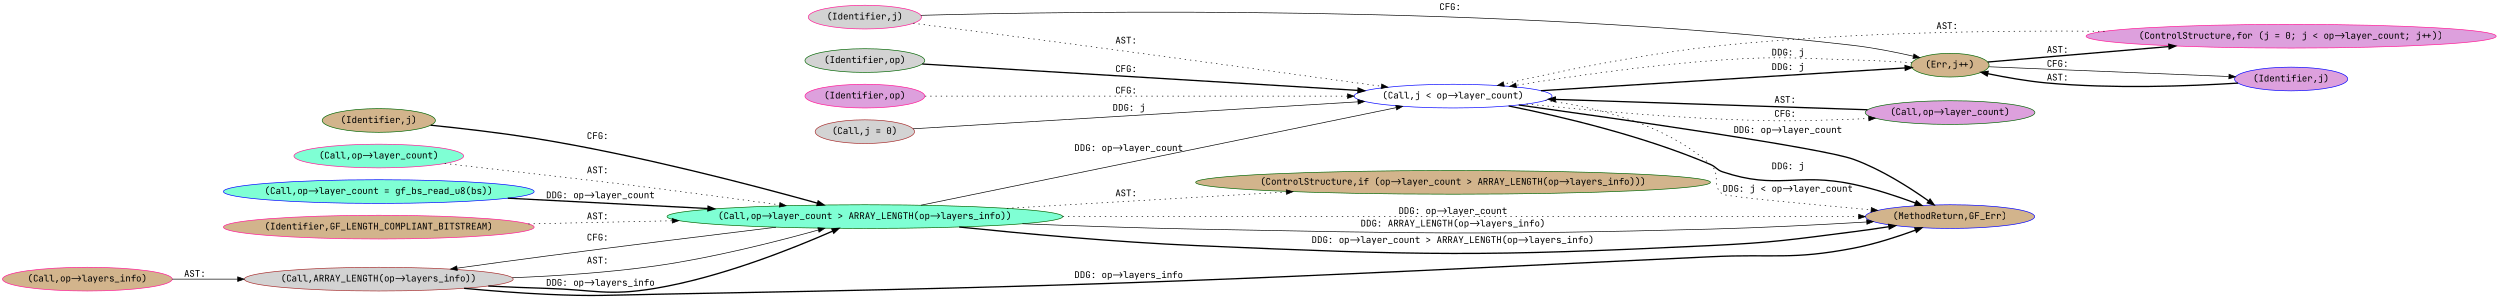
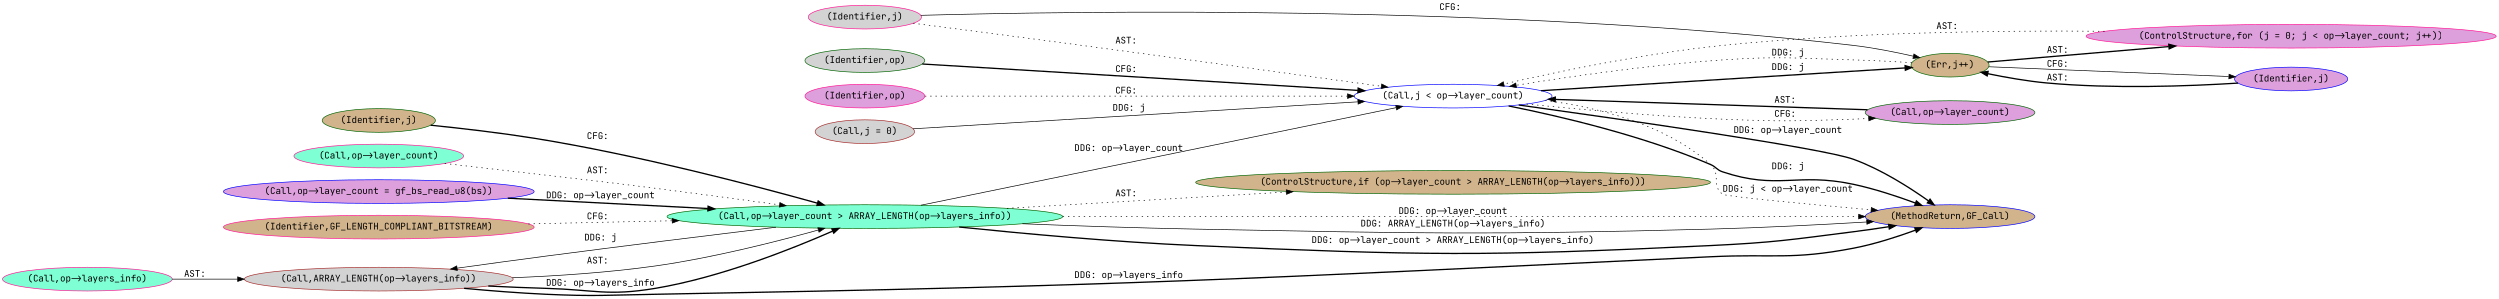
(379, 192) -> (379, 192)
(601, 217) -> (601, 217)
(1950, 217) -> (1950, 217)
(601, 238) -> (601, 238)
(87, 279) -> (87, 279)
